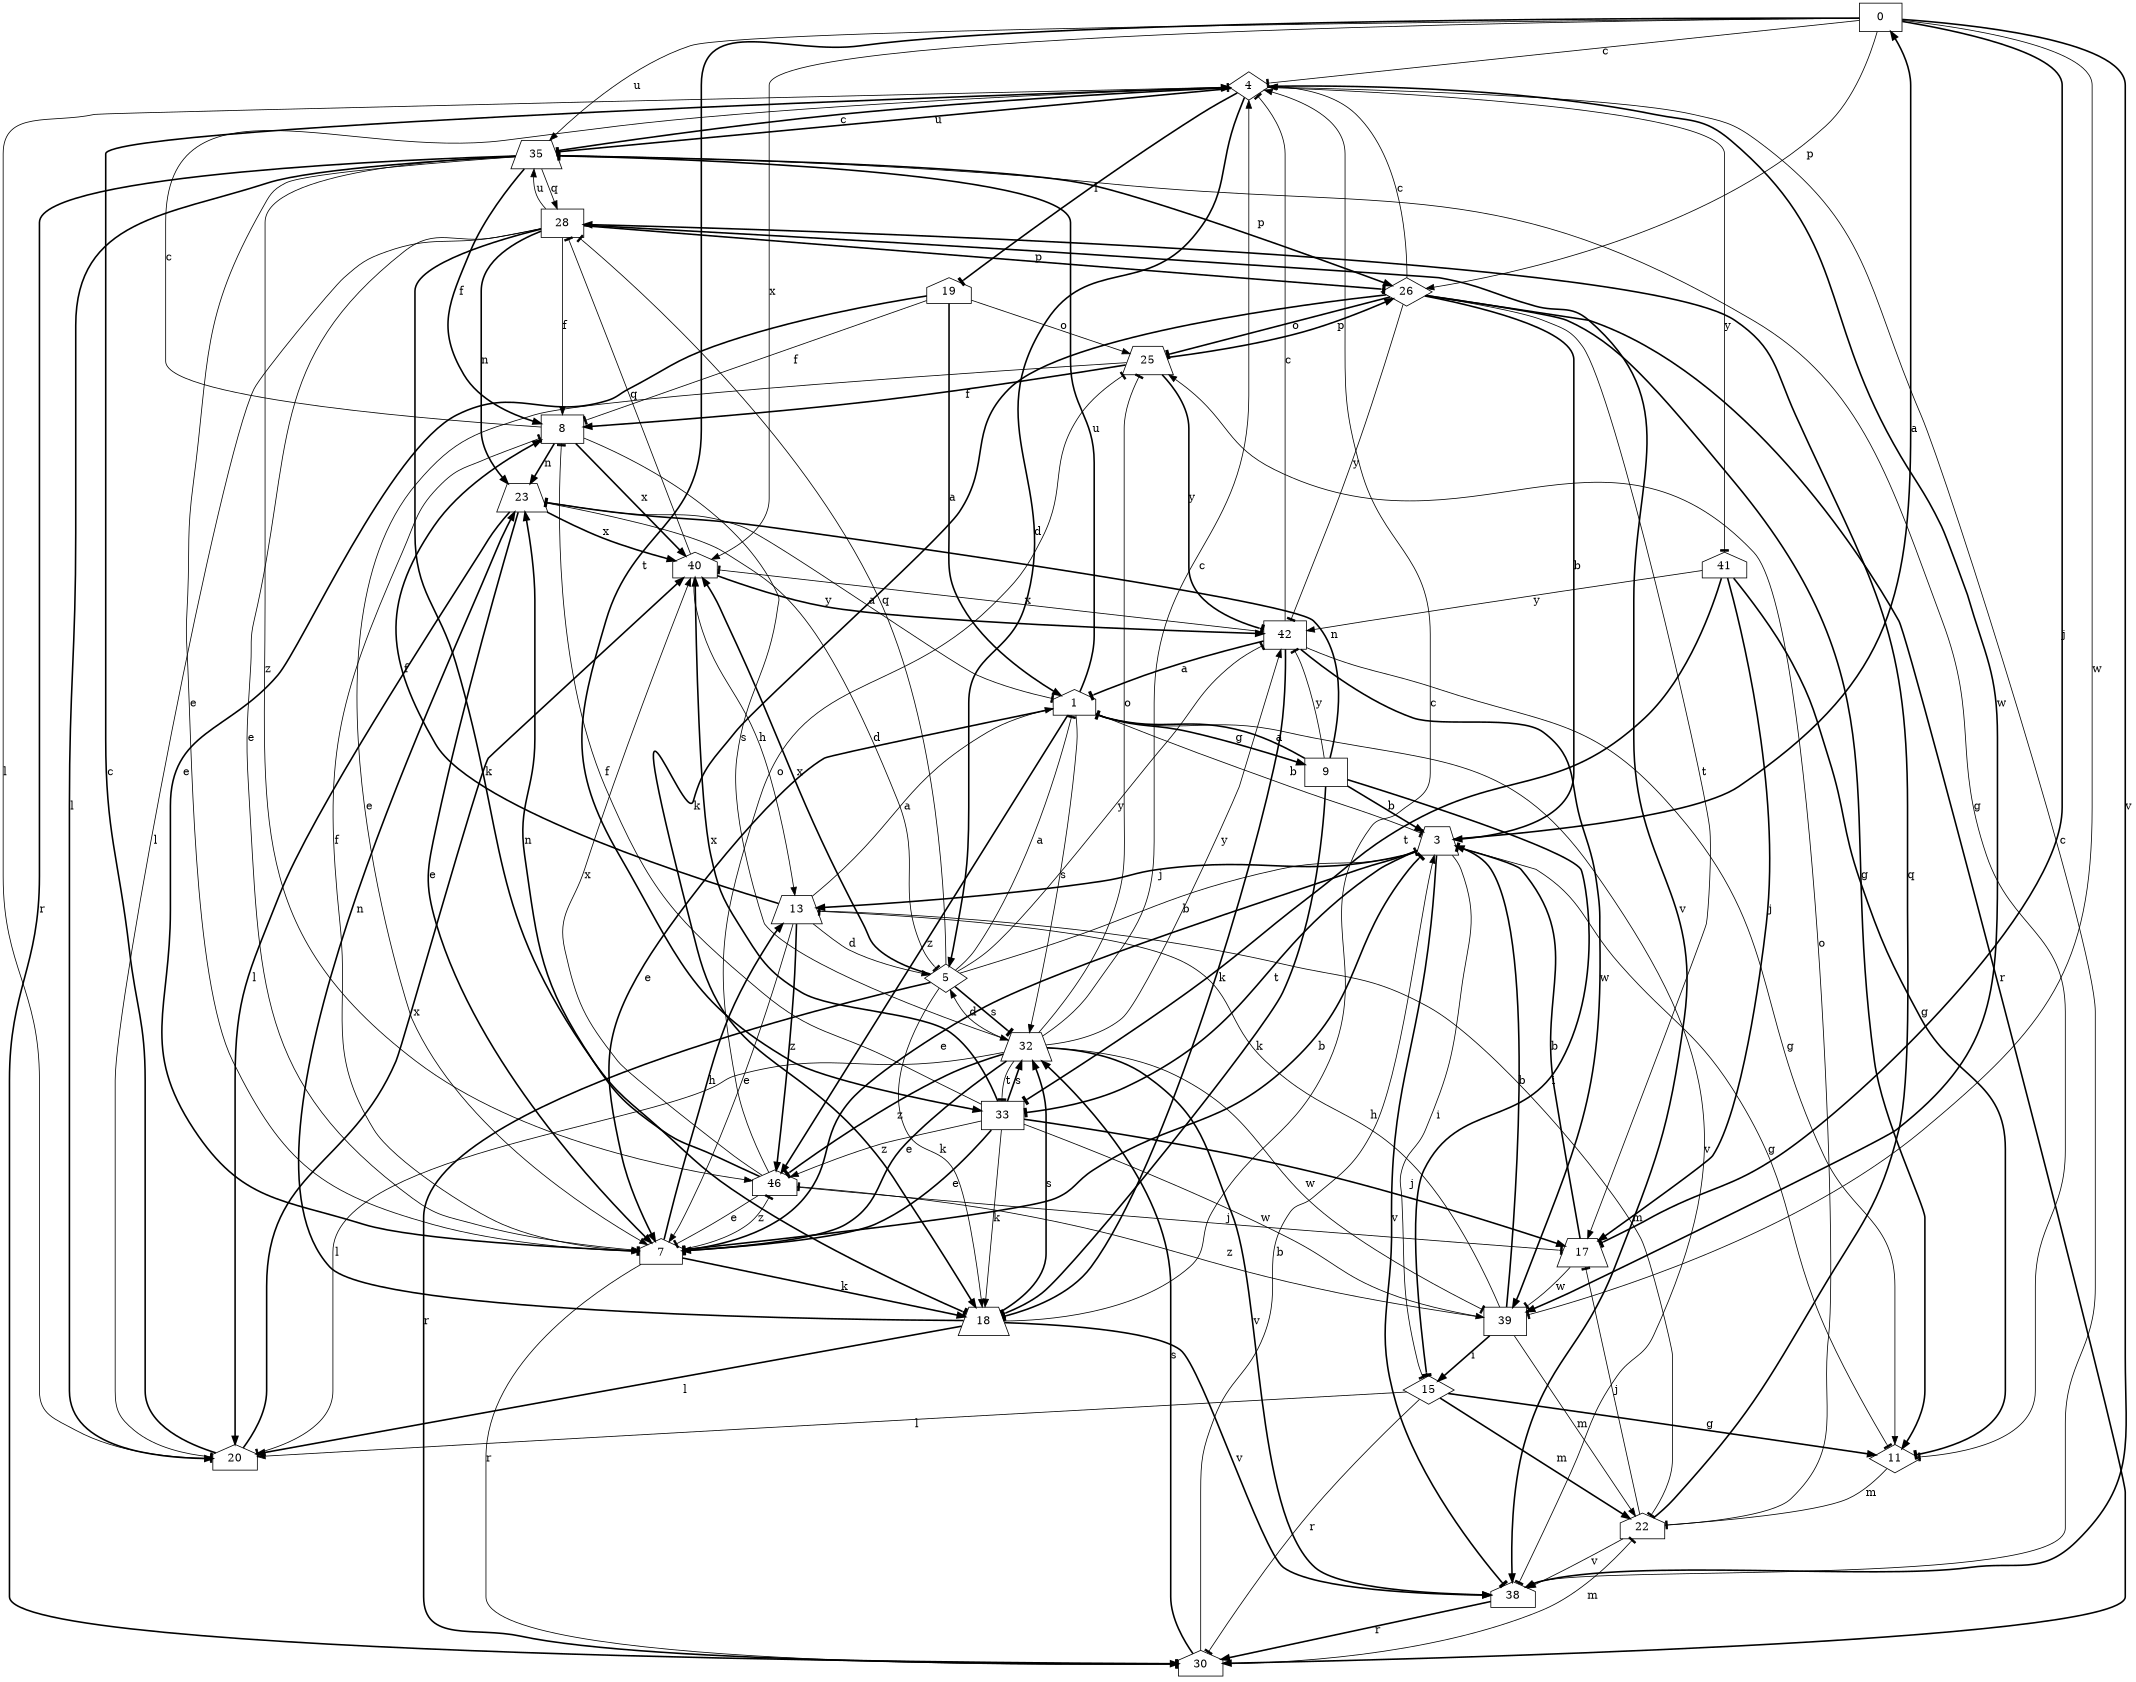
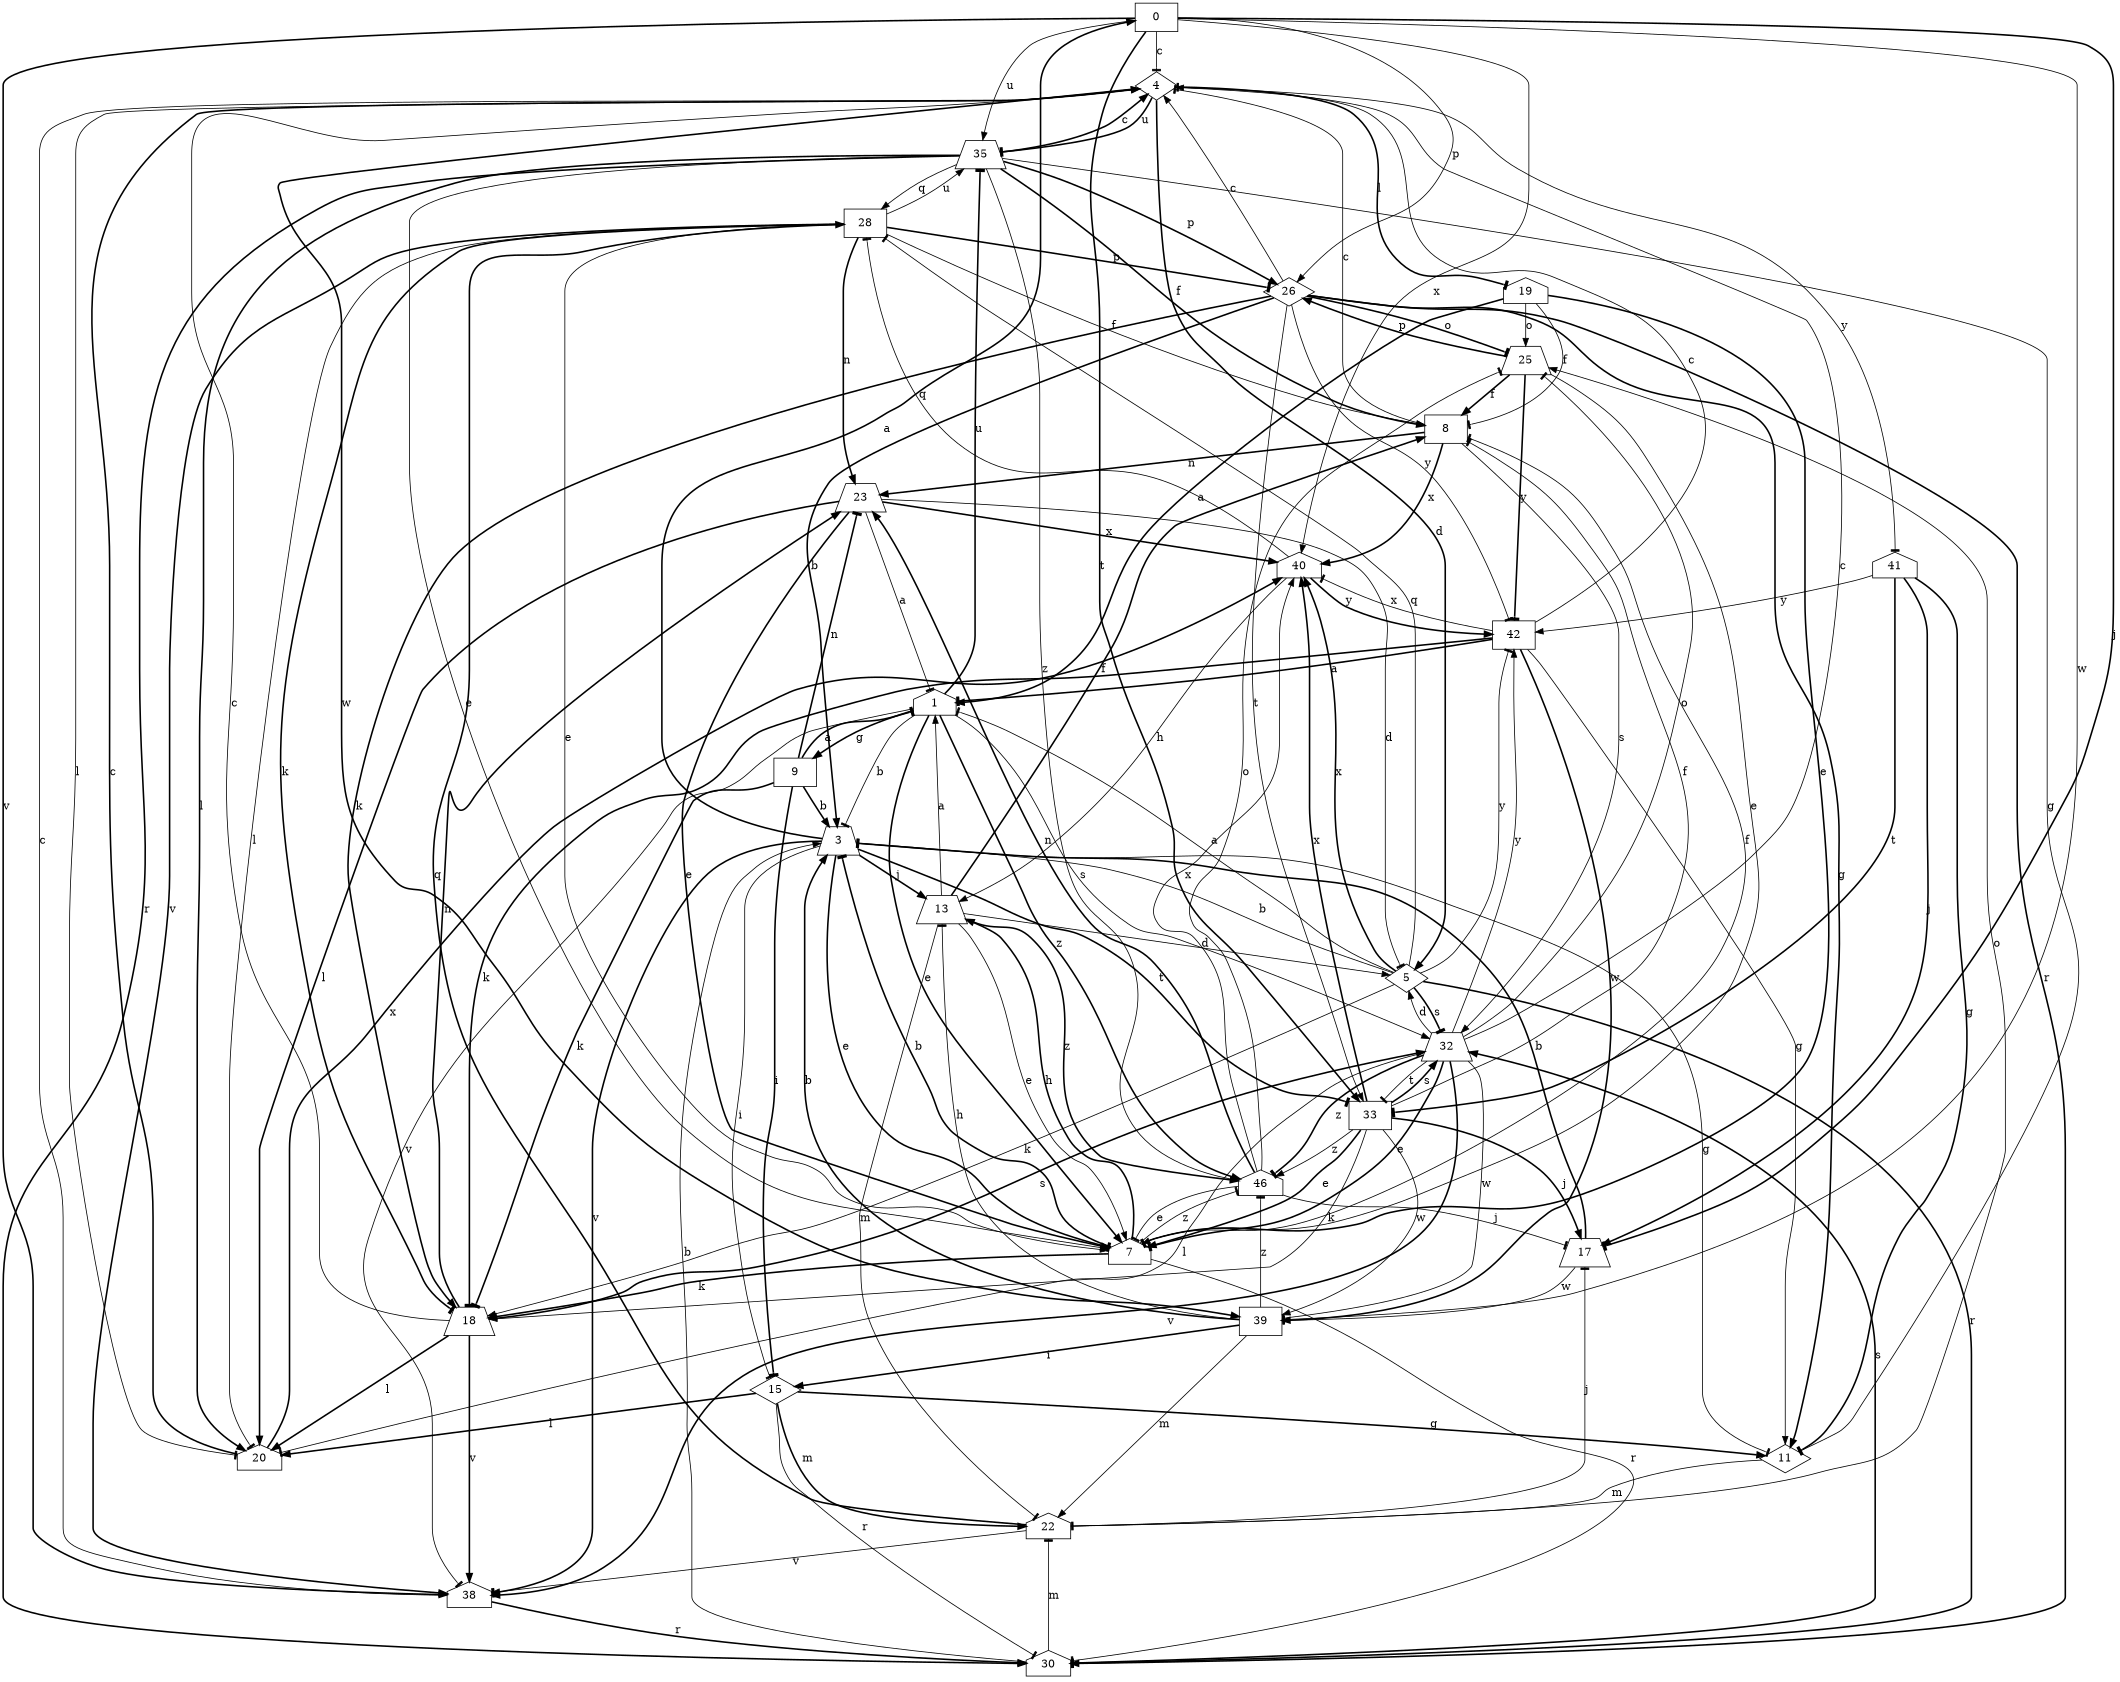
(1314, 704) -> none
(1685, 709) -> (1254, 706)
(836, 1424) -> (523, 1424)
